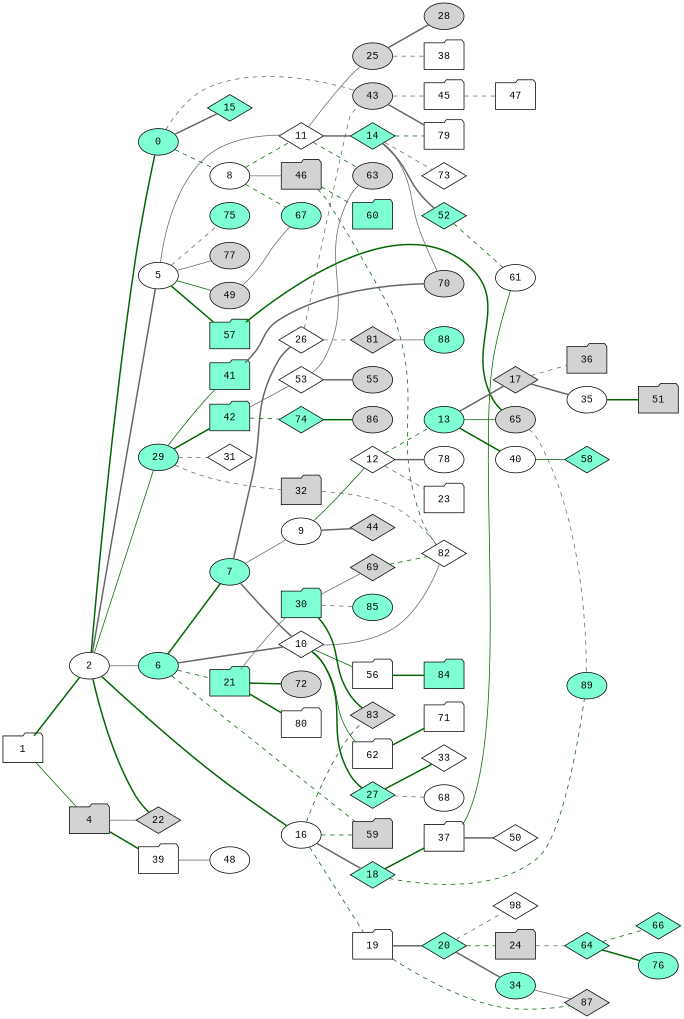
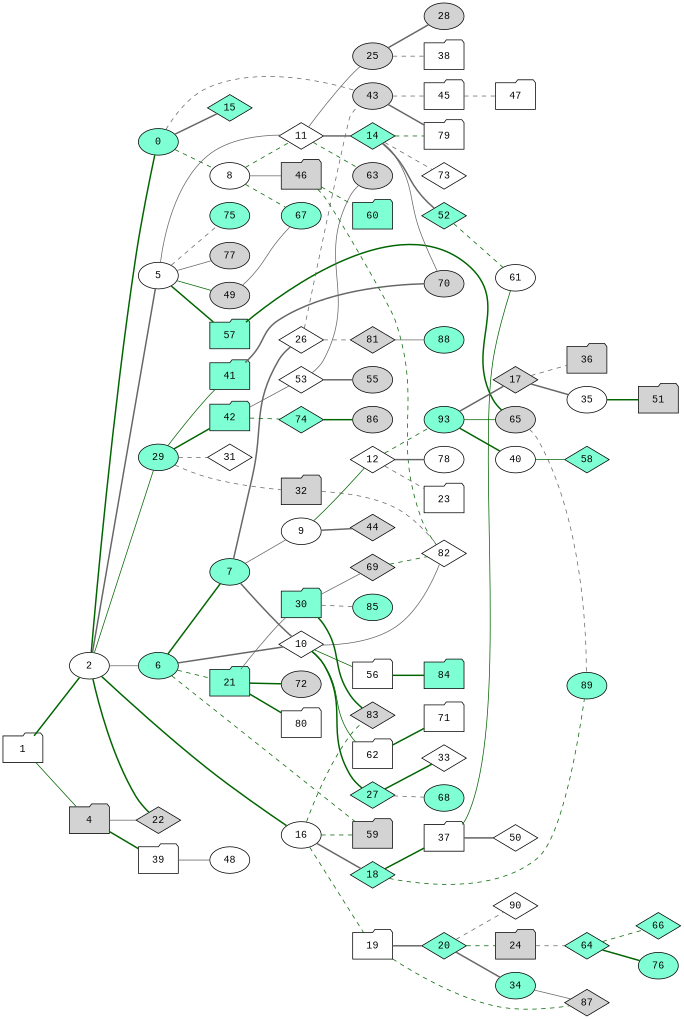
(444, 420) -> (444, 420)
(444, 798) -> (444, 798)
(515, 906) -> (515, 906)
